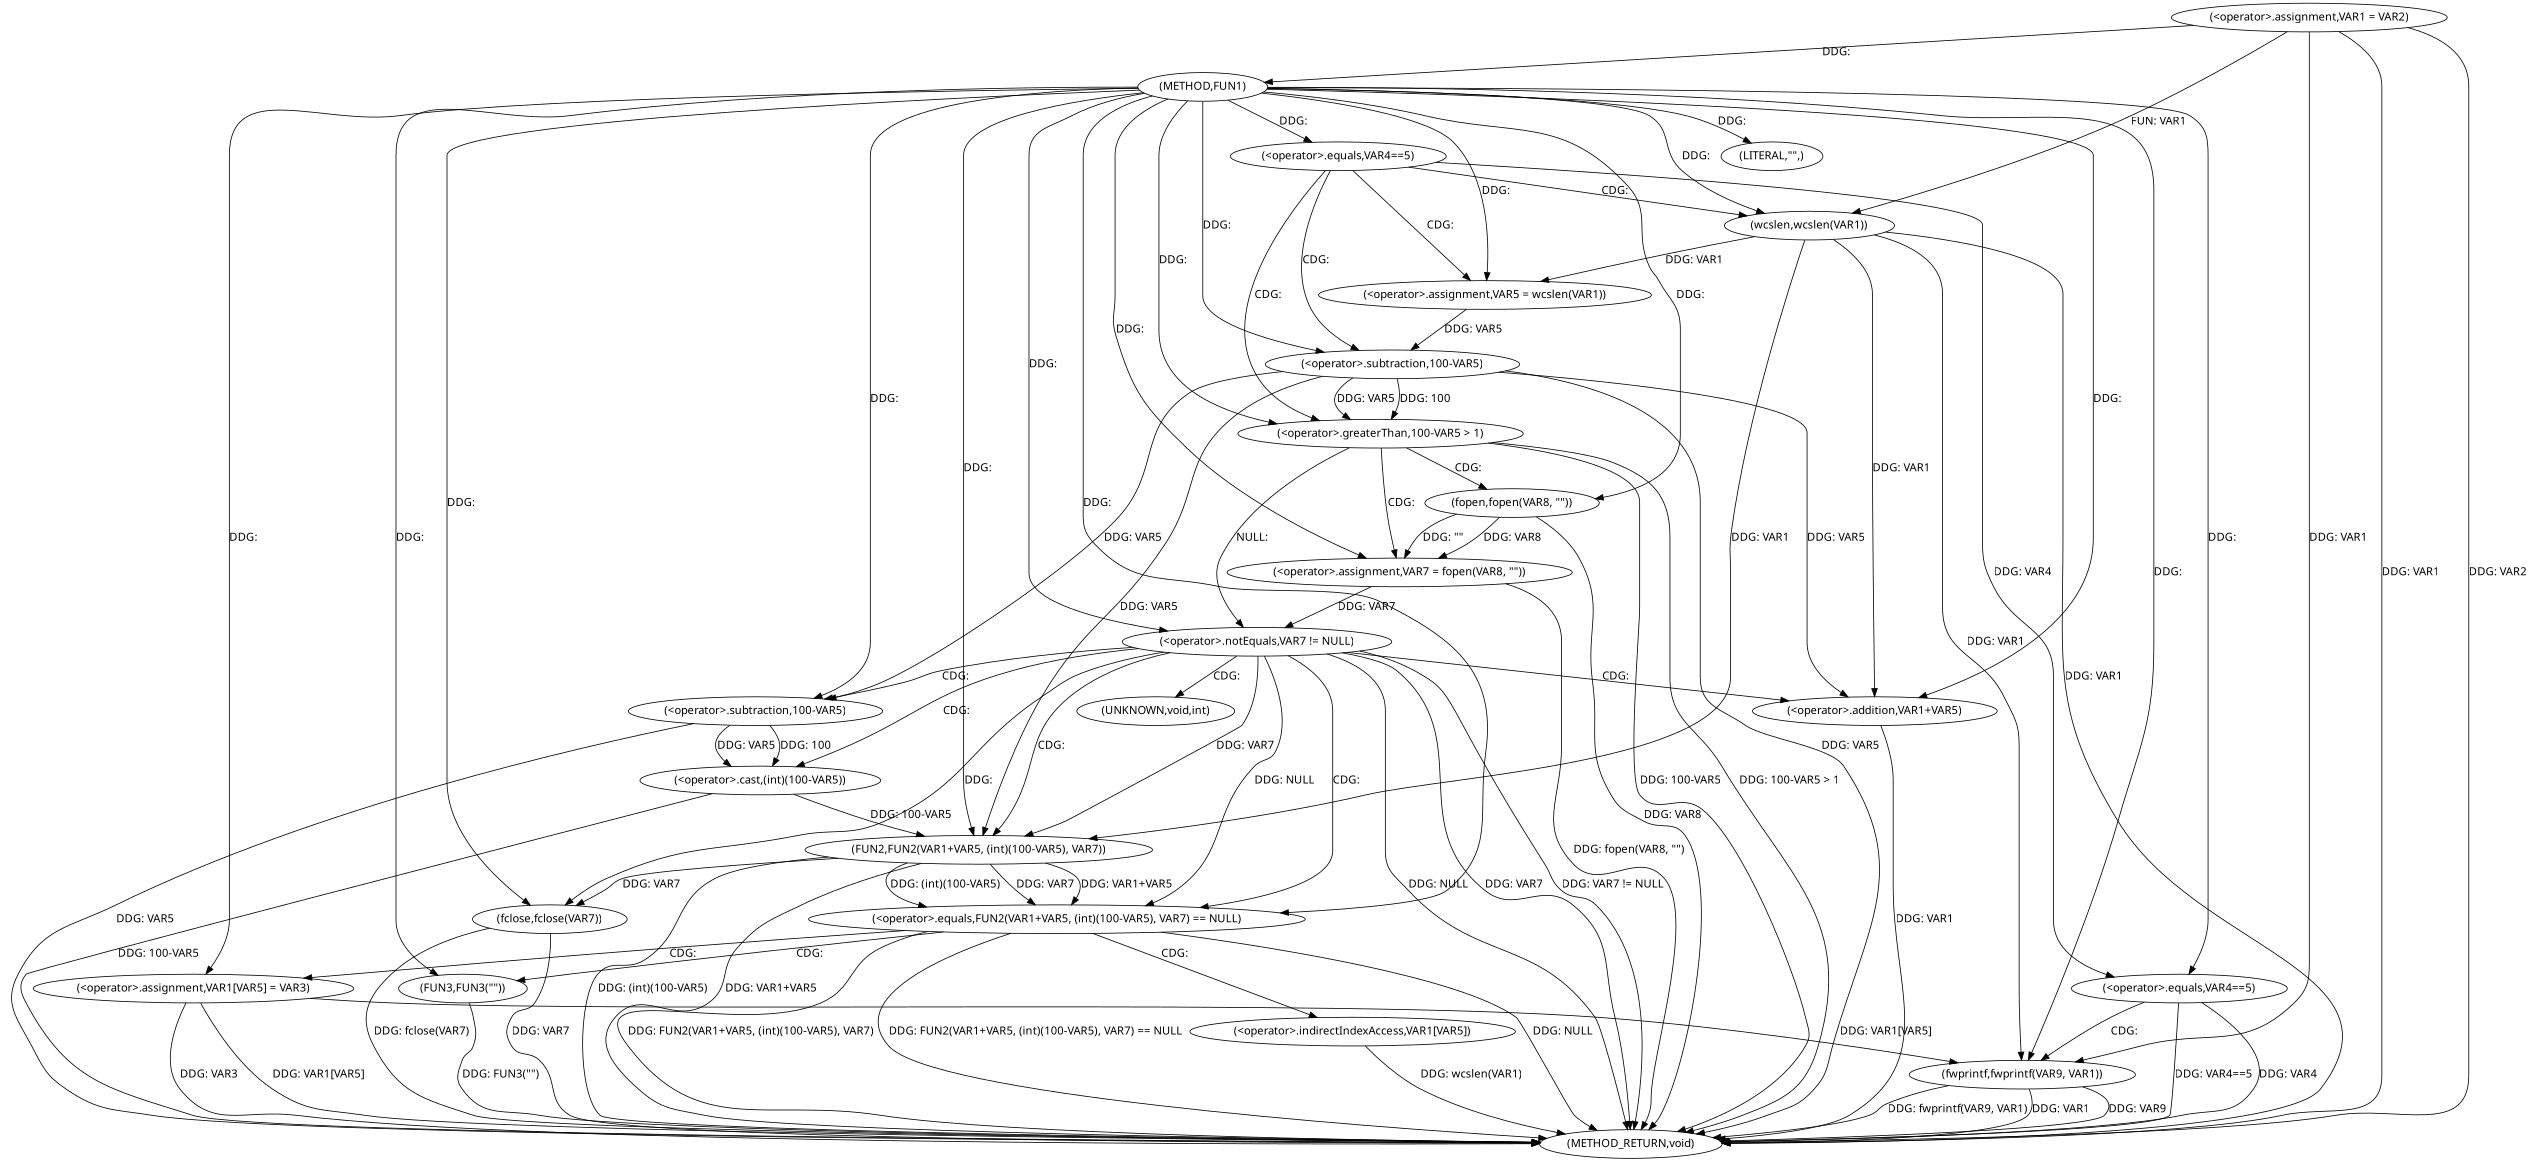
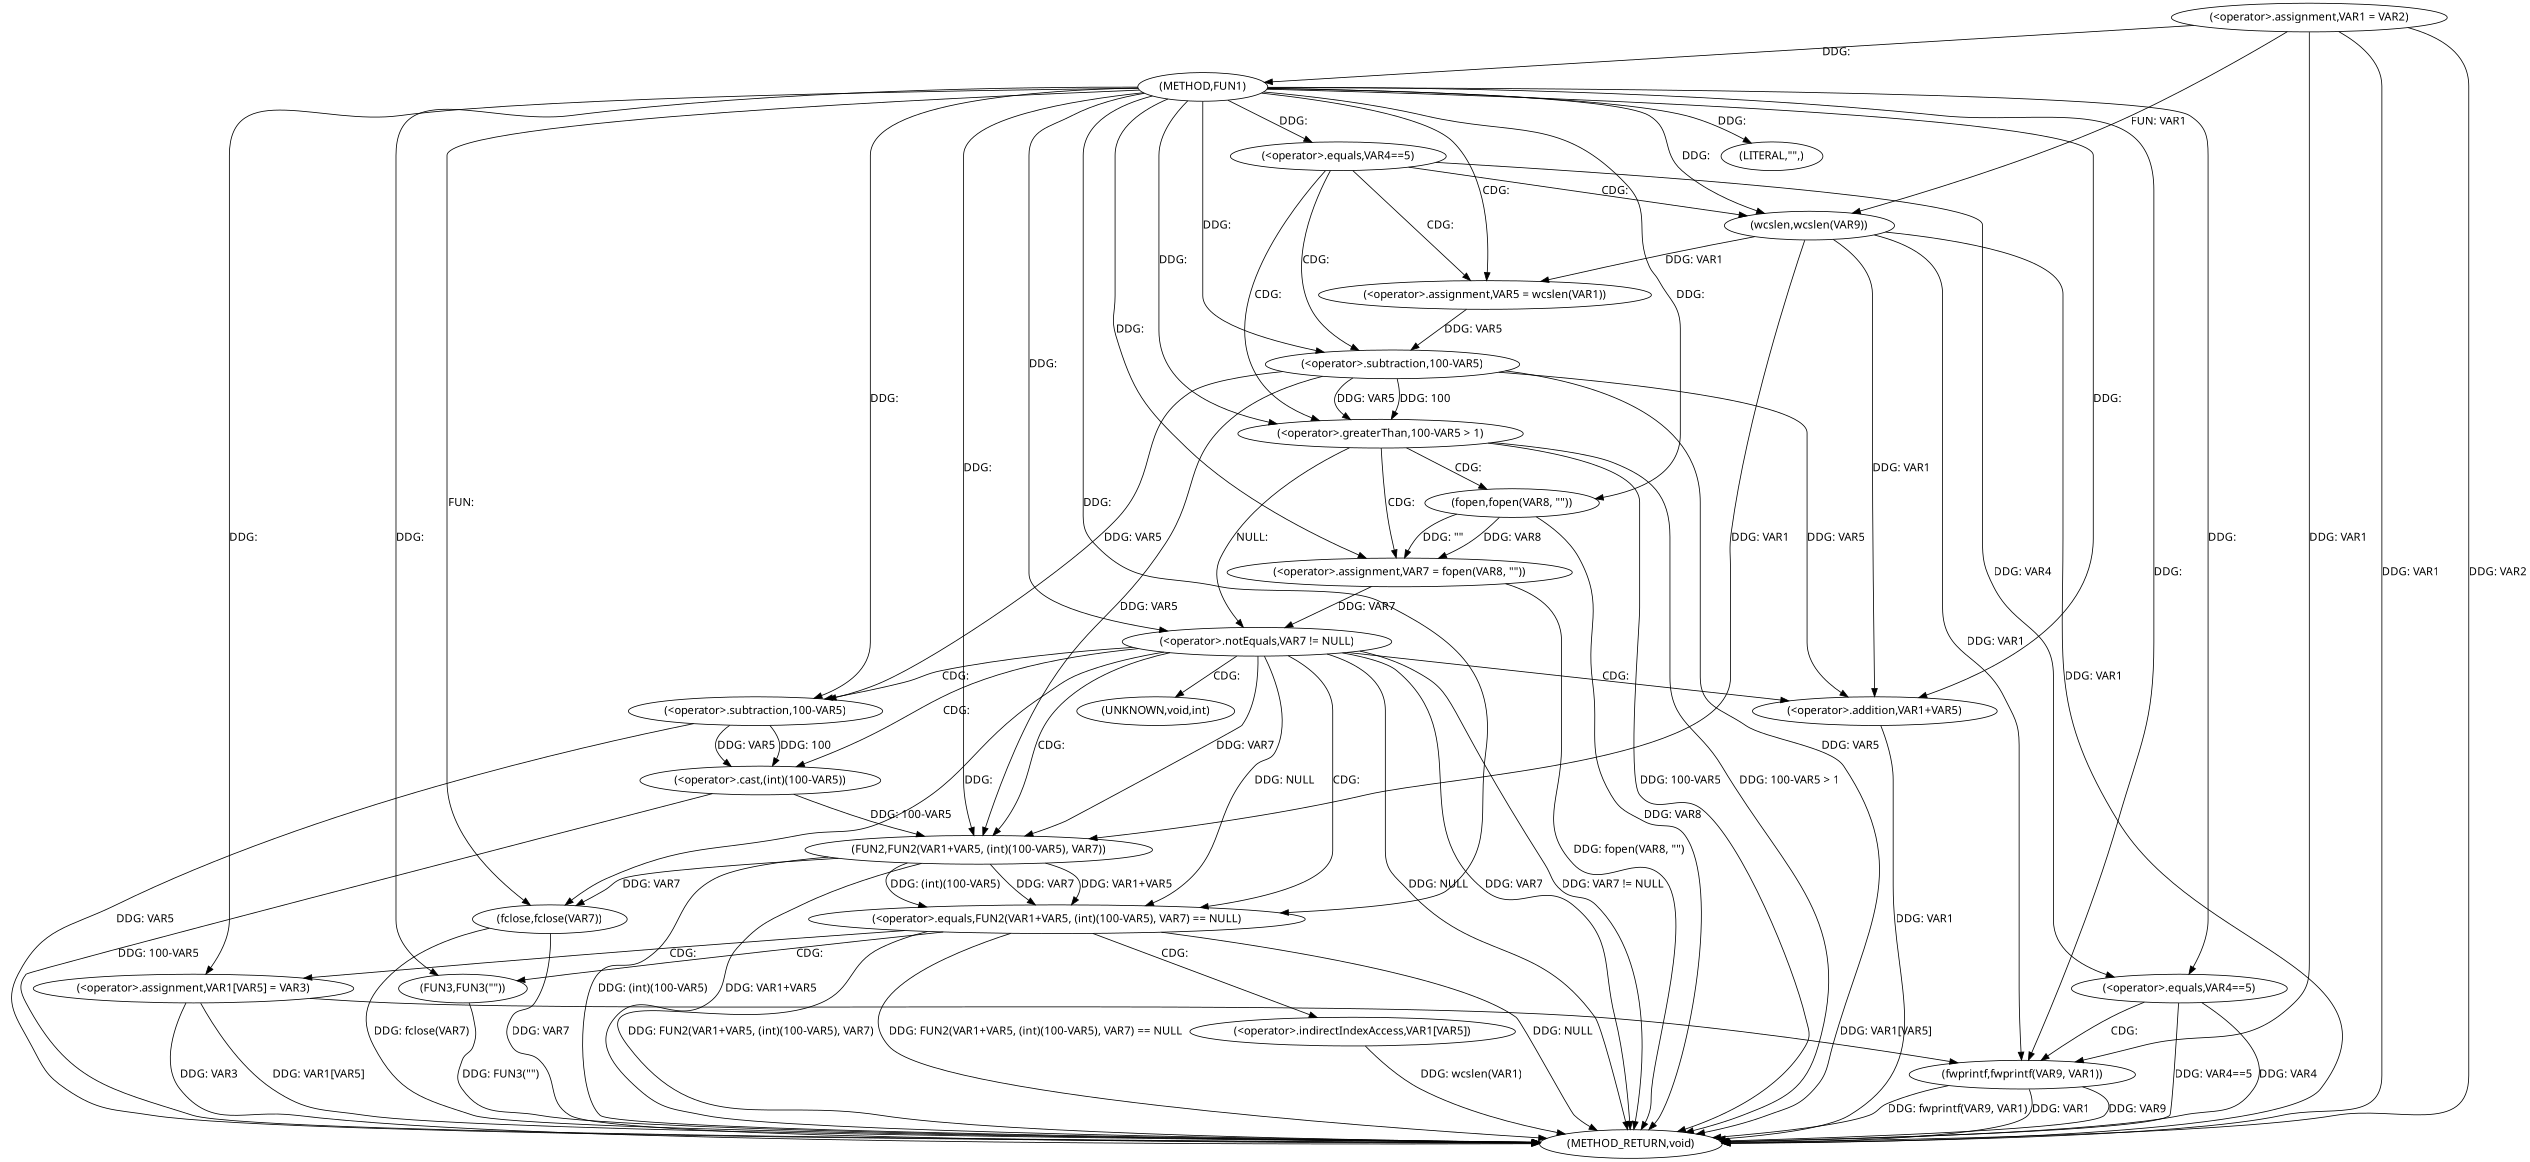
(1498, 191) -> (1498, 191)
(1809, 226) -> (1809, 226)
(463, 503) -> (463, 503)
